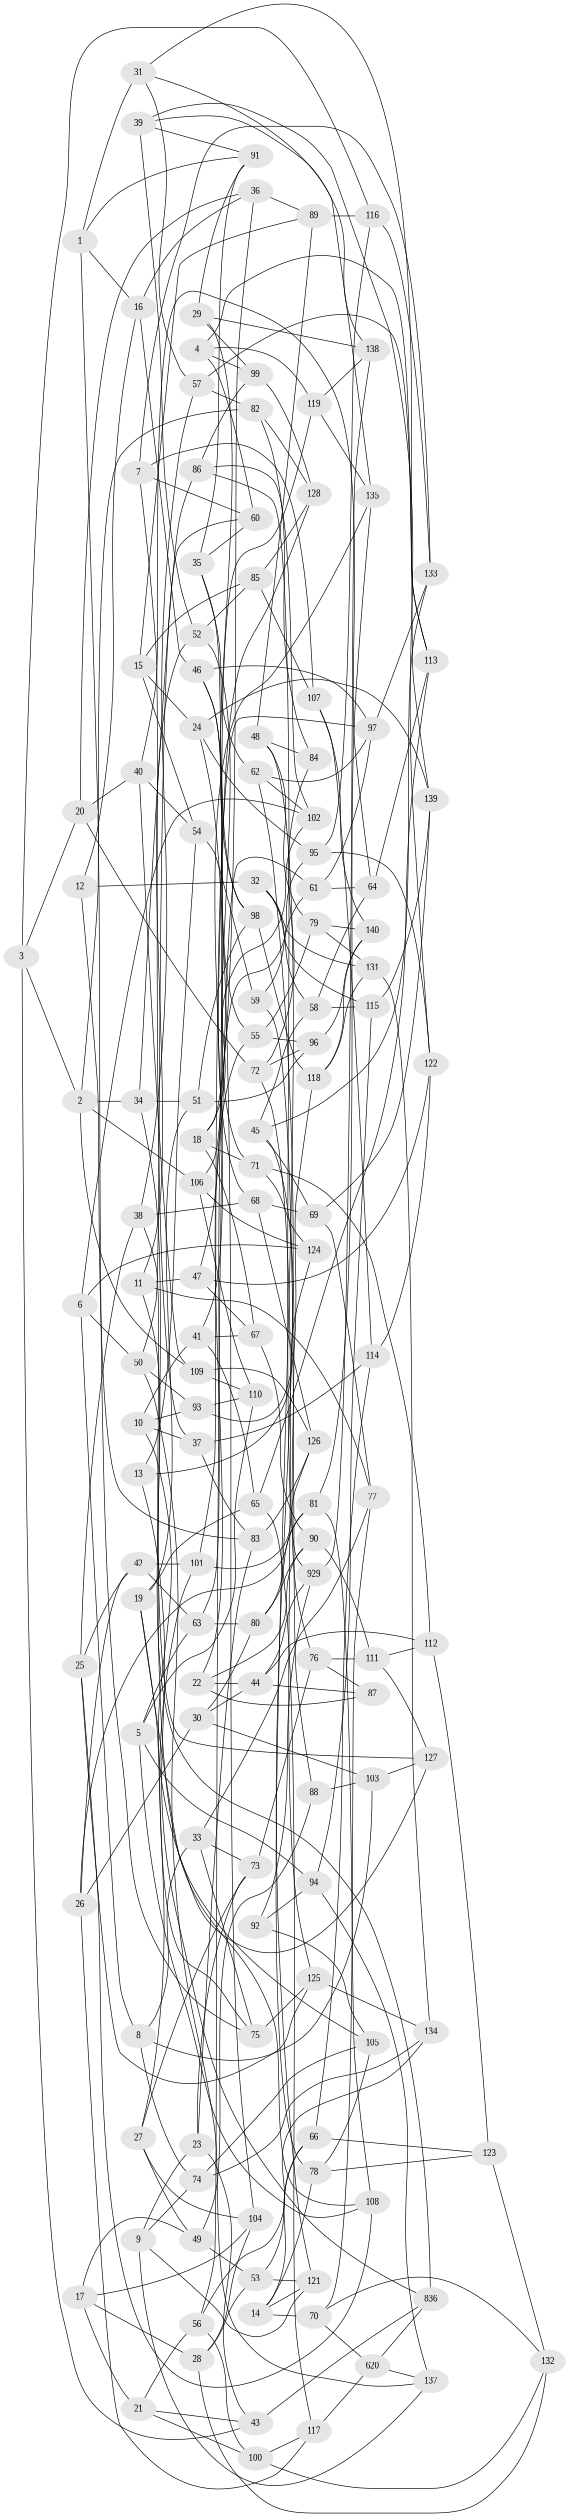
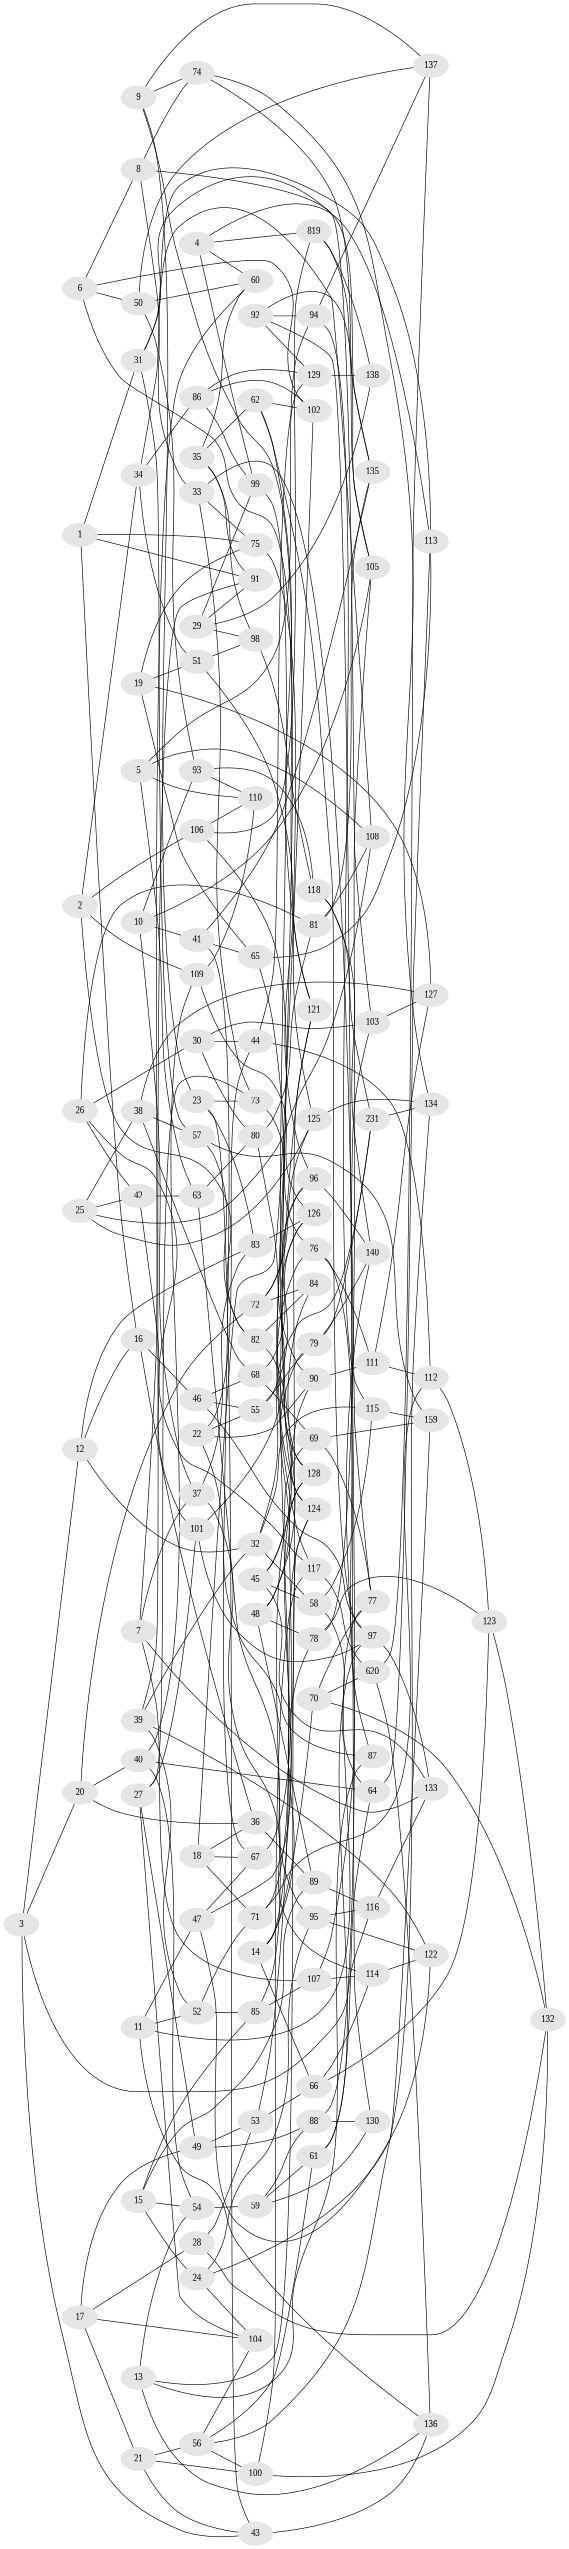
(274, 139) -> (191, 1629)
(314, 404) -> (314, 231)
(431, 800) -> (431, 1420)
(372, 968) -> (372, 1119)
(51, 1029) -> (51, 1687)
(314, 1574) -> (314, 376)
(314, 1689) -> (335, 2140)
none -> (372, 2122)
(231, 2291) -> (226, 2392)
(431, 2299) -> (431, 2424)
